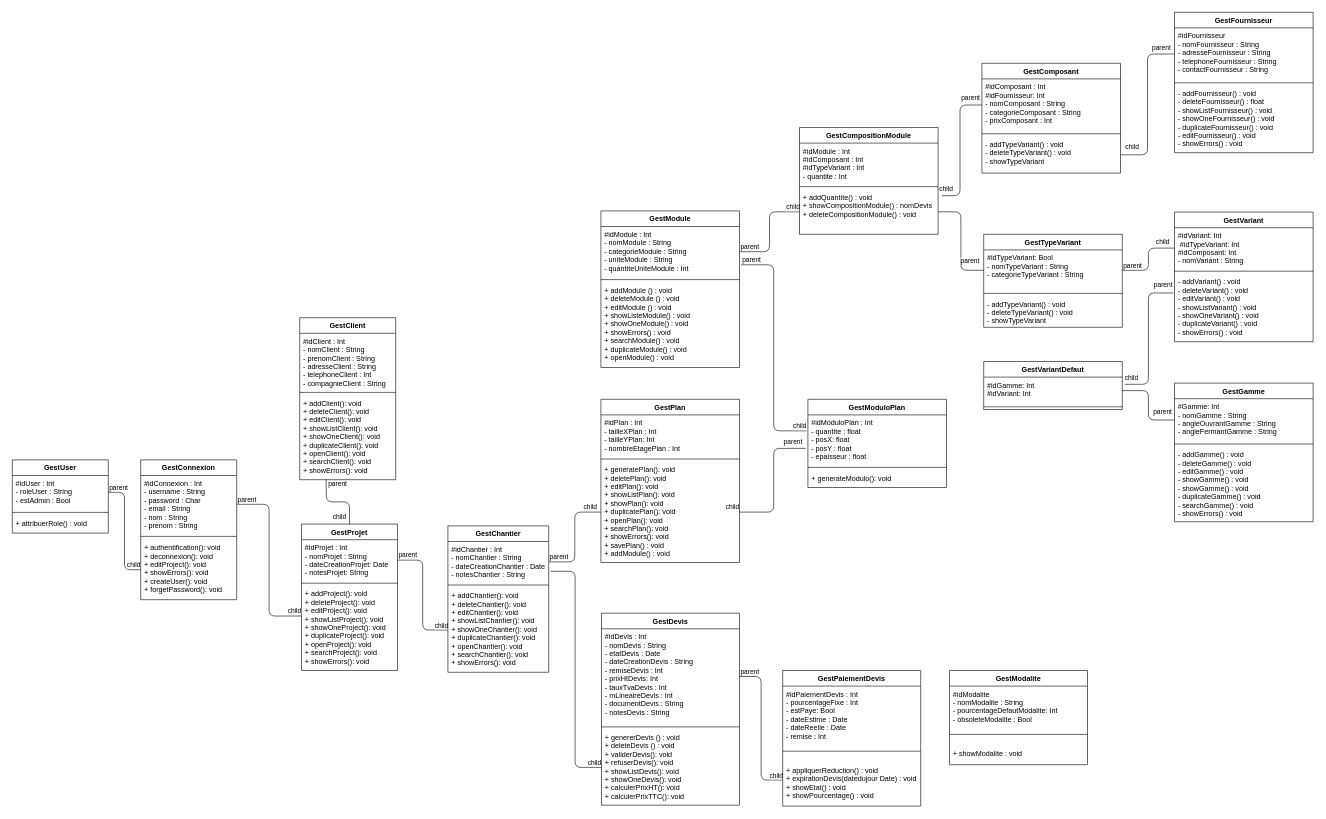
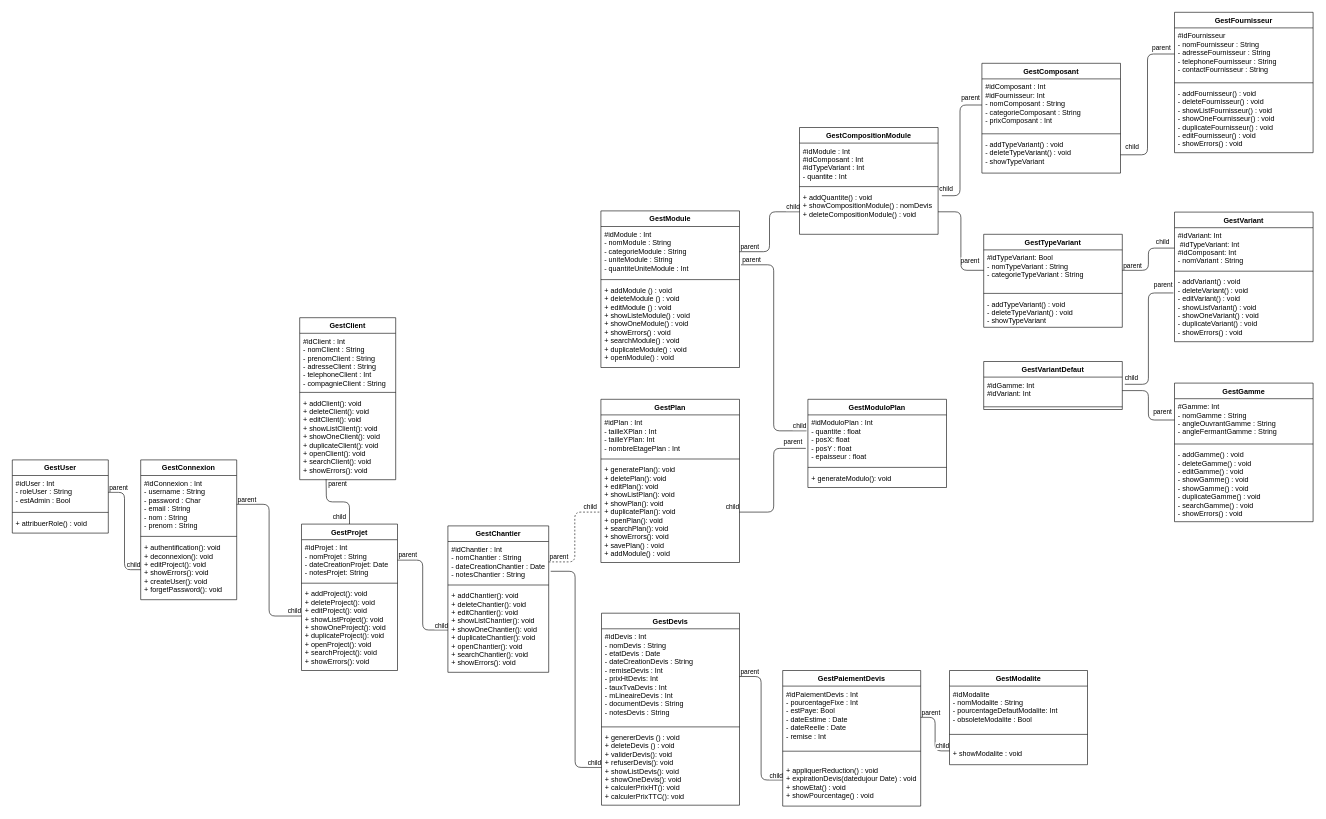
(1223, 94) -> (1223, 94)
(575, 539) -> (575, 539)
none -> (935, 734)
